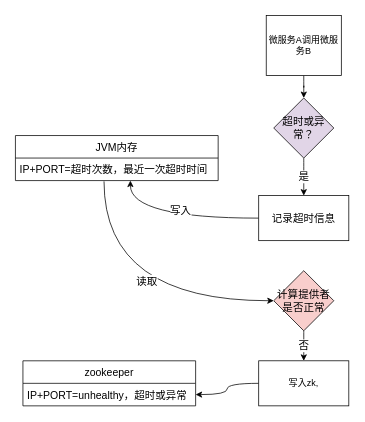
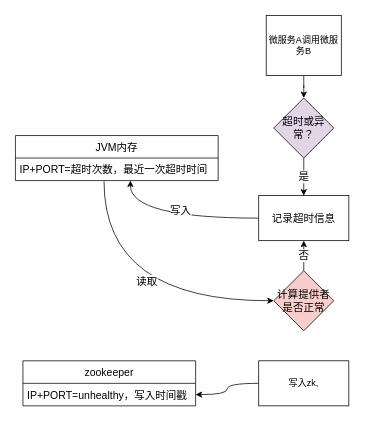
(303, 343) -> (303, 258)
(107, 395) -> (107, 395)
